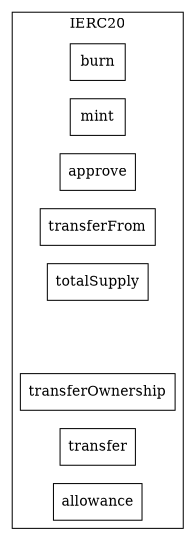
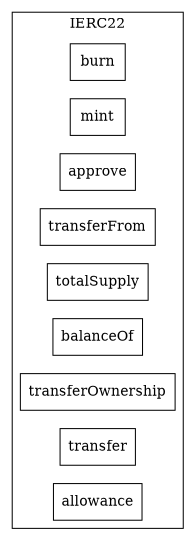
(98, 24) -> (98, 24)
none -> (98, 337)
